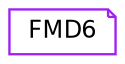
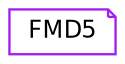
(62, 32) -> (62, 32)
